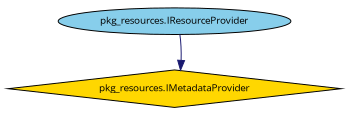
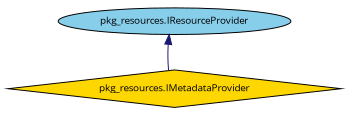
(181, 47) -> (168, 57)
